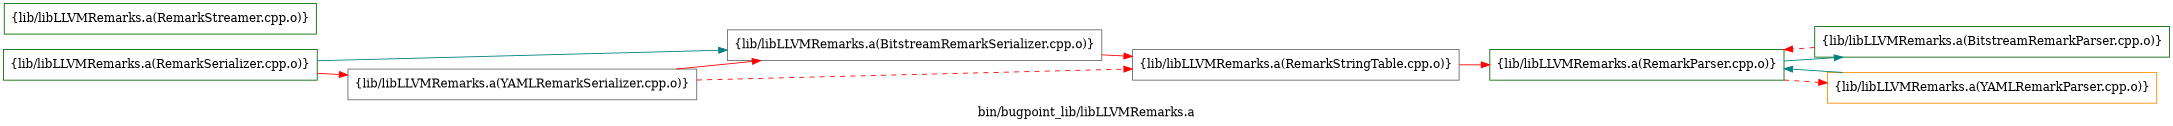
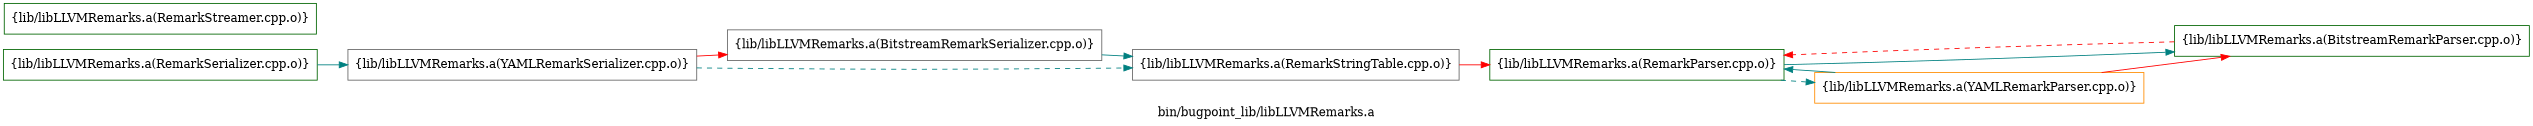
(1113, 55) -> (1113, 55)
(518, 56) -> none
none -> (2161, 65)
(328, 74) -> (328, 65)
(910, 75) -> (910, 69)
(1801, 81) -> (1793, 81)
